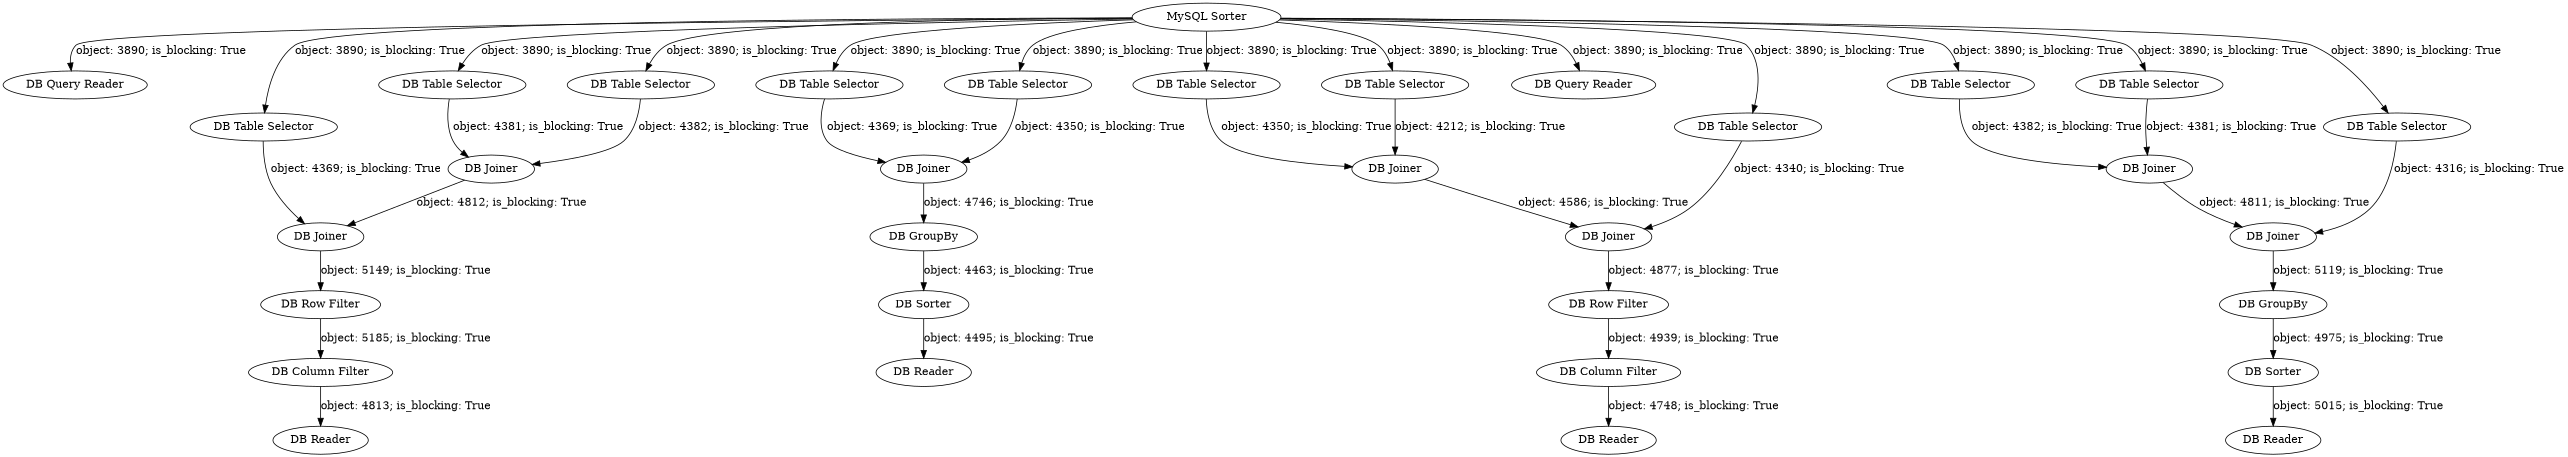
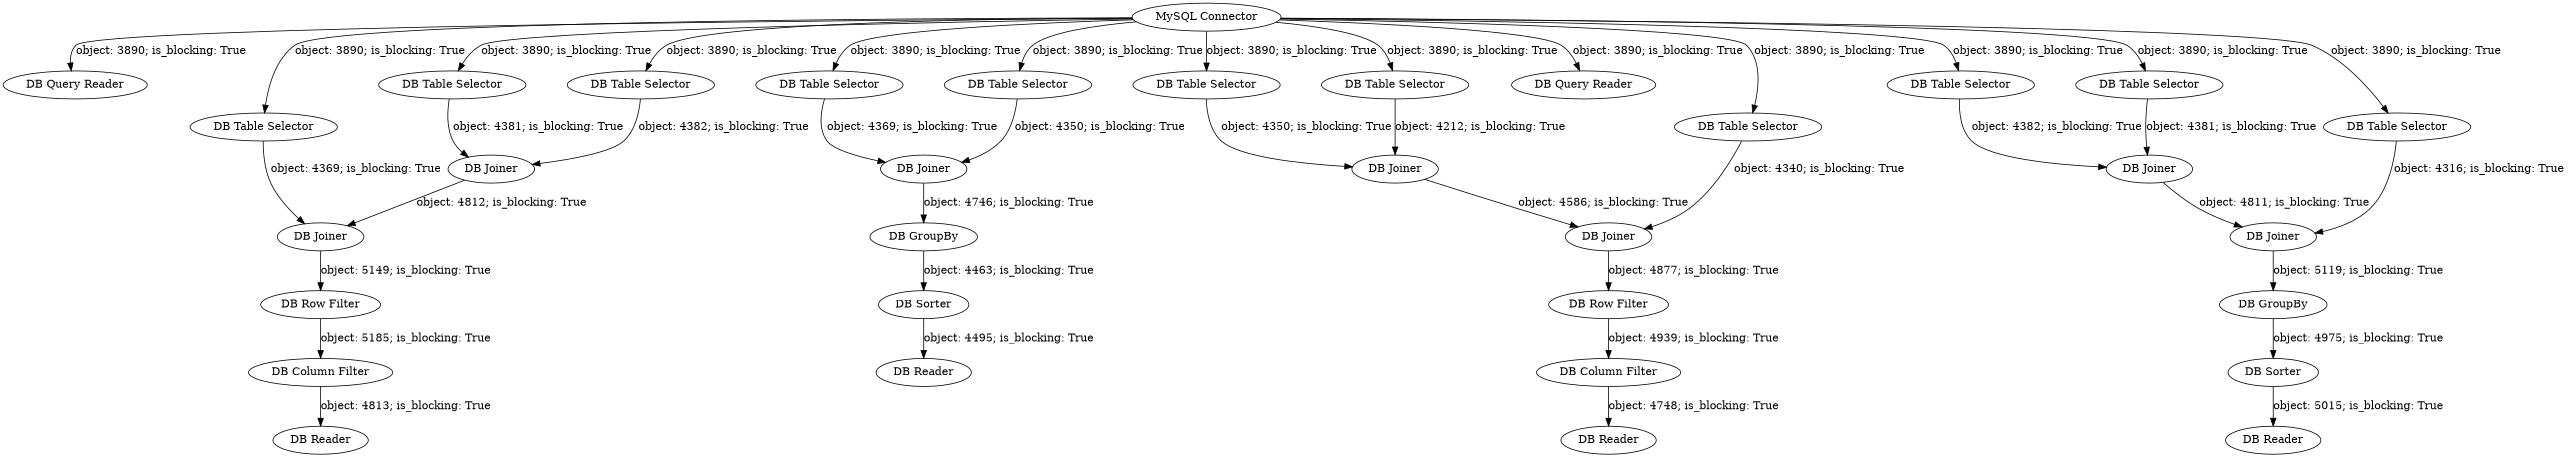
(1207, 17) -> (1207, 17)
